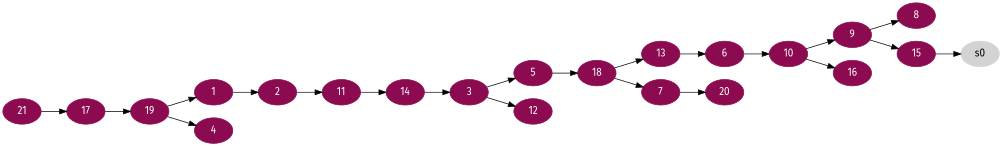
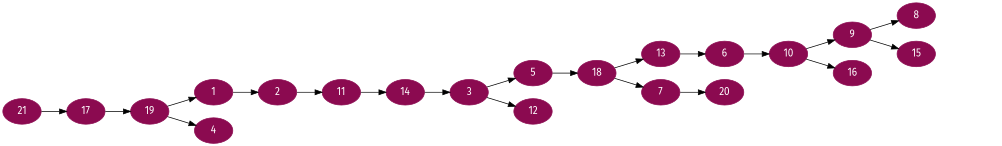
(980, 54) -> none
